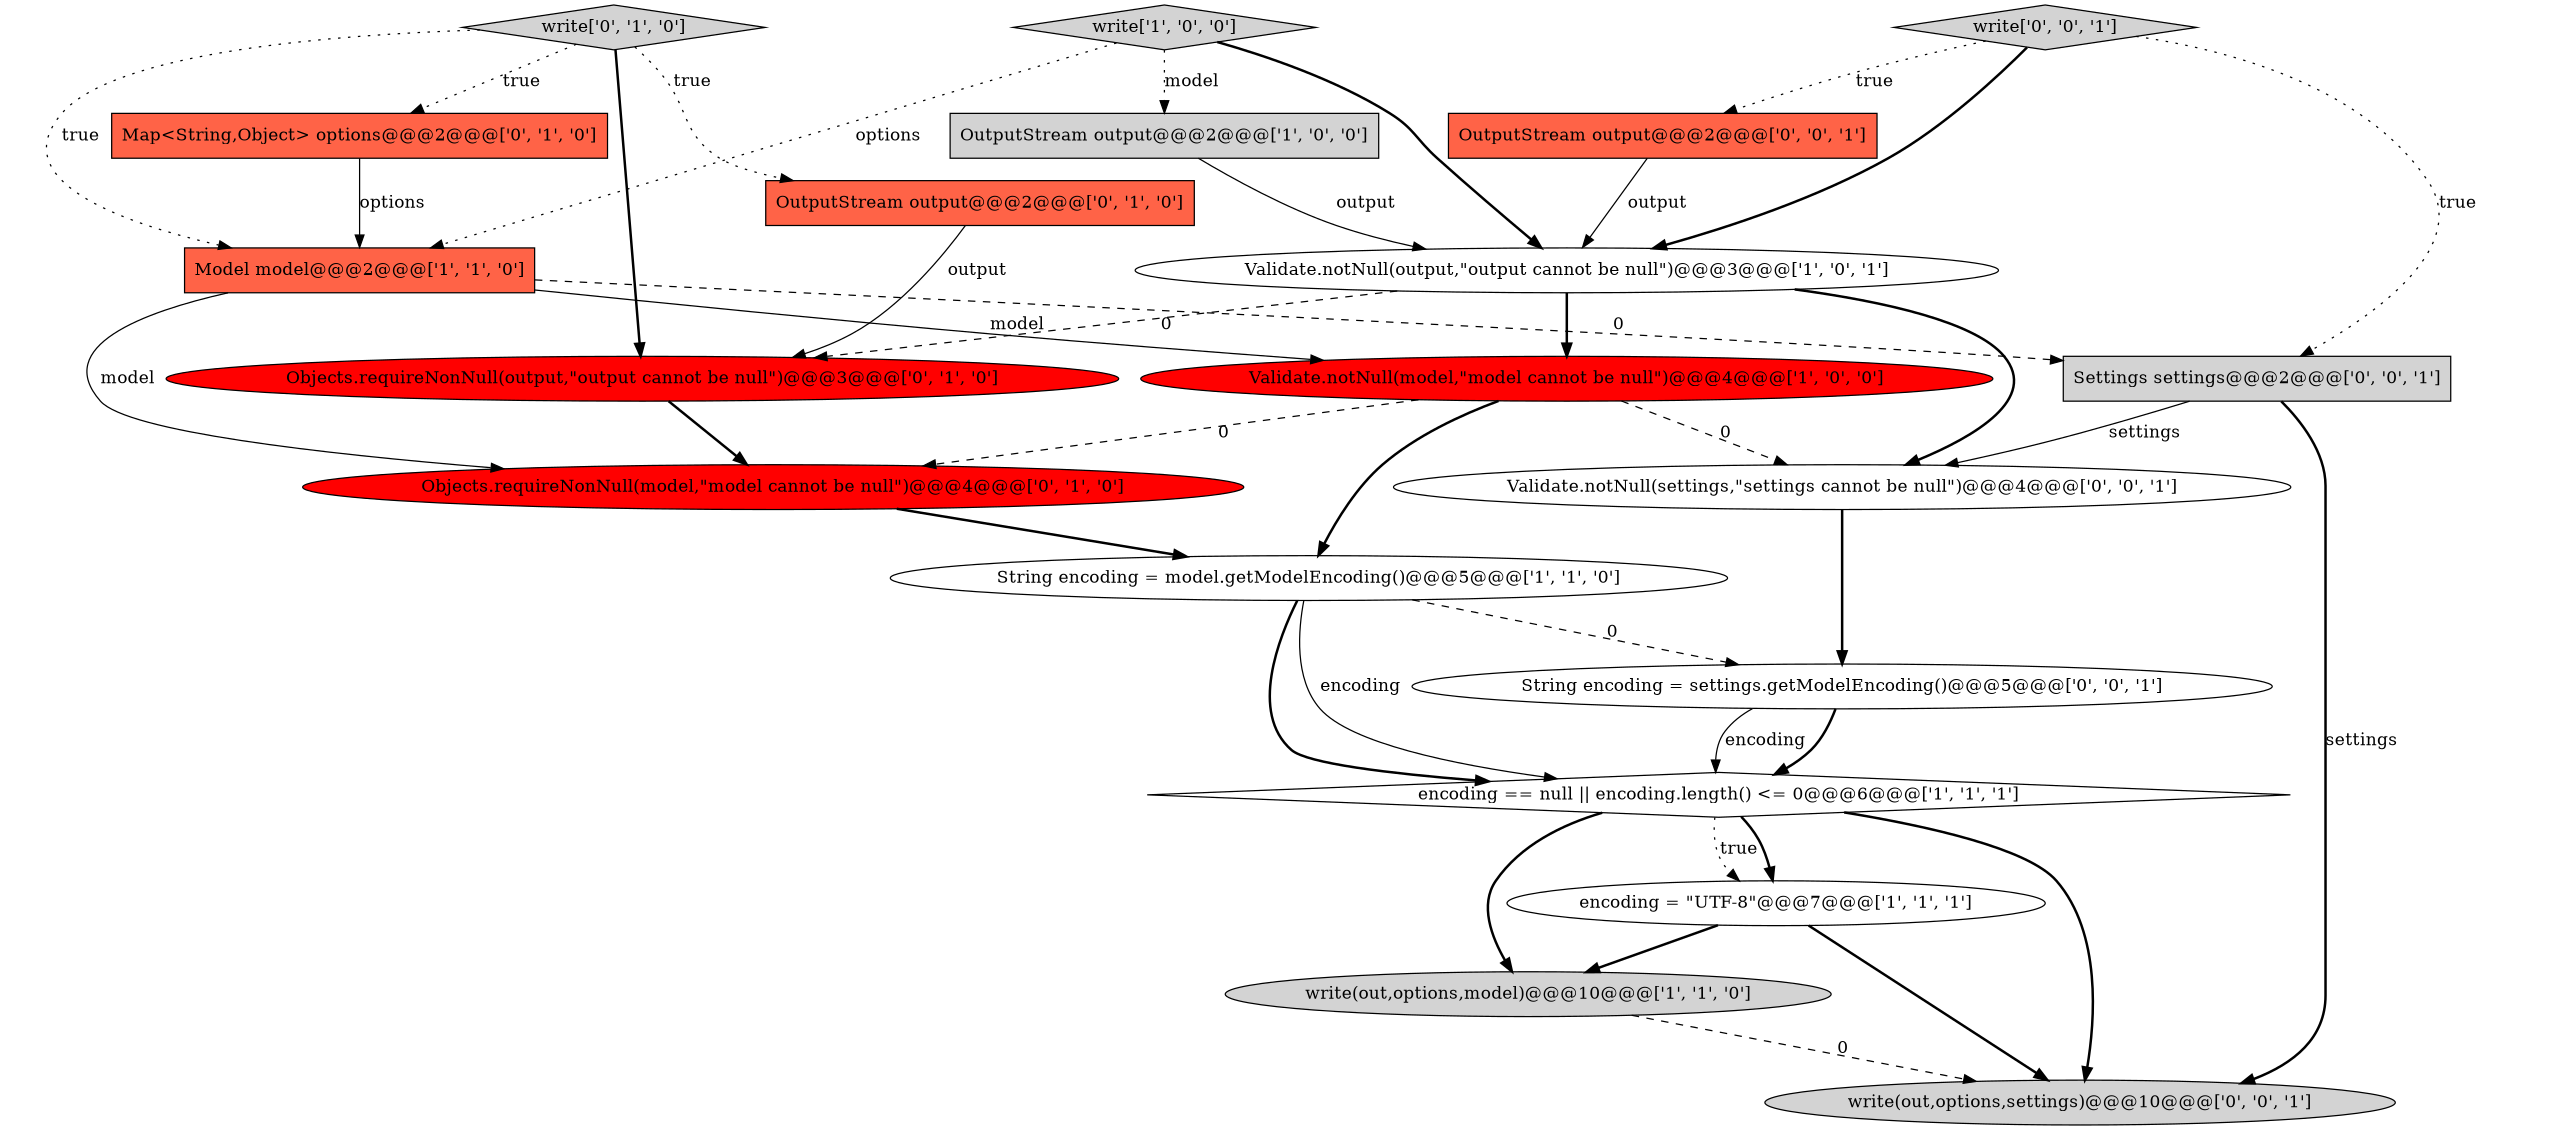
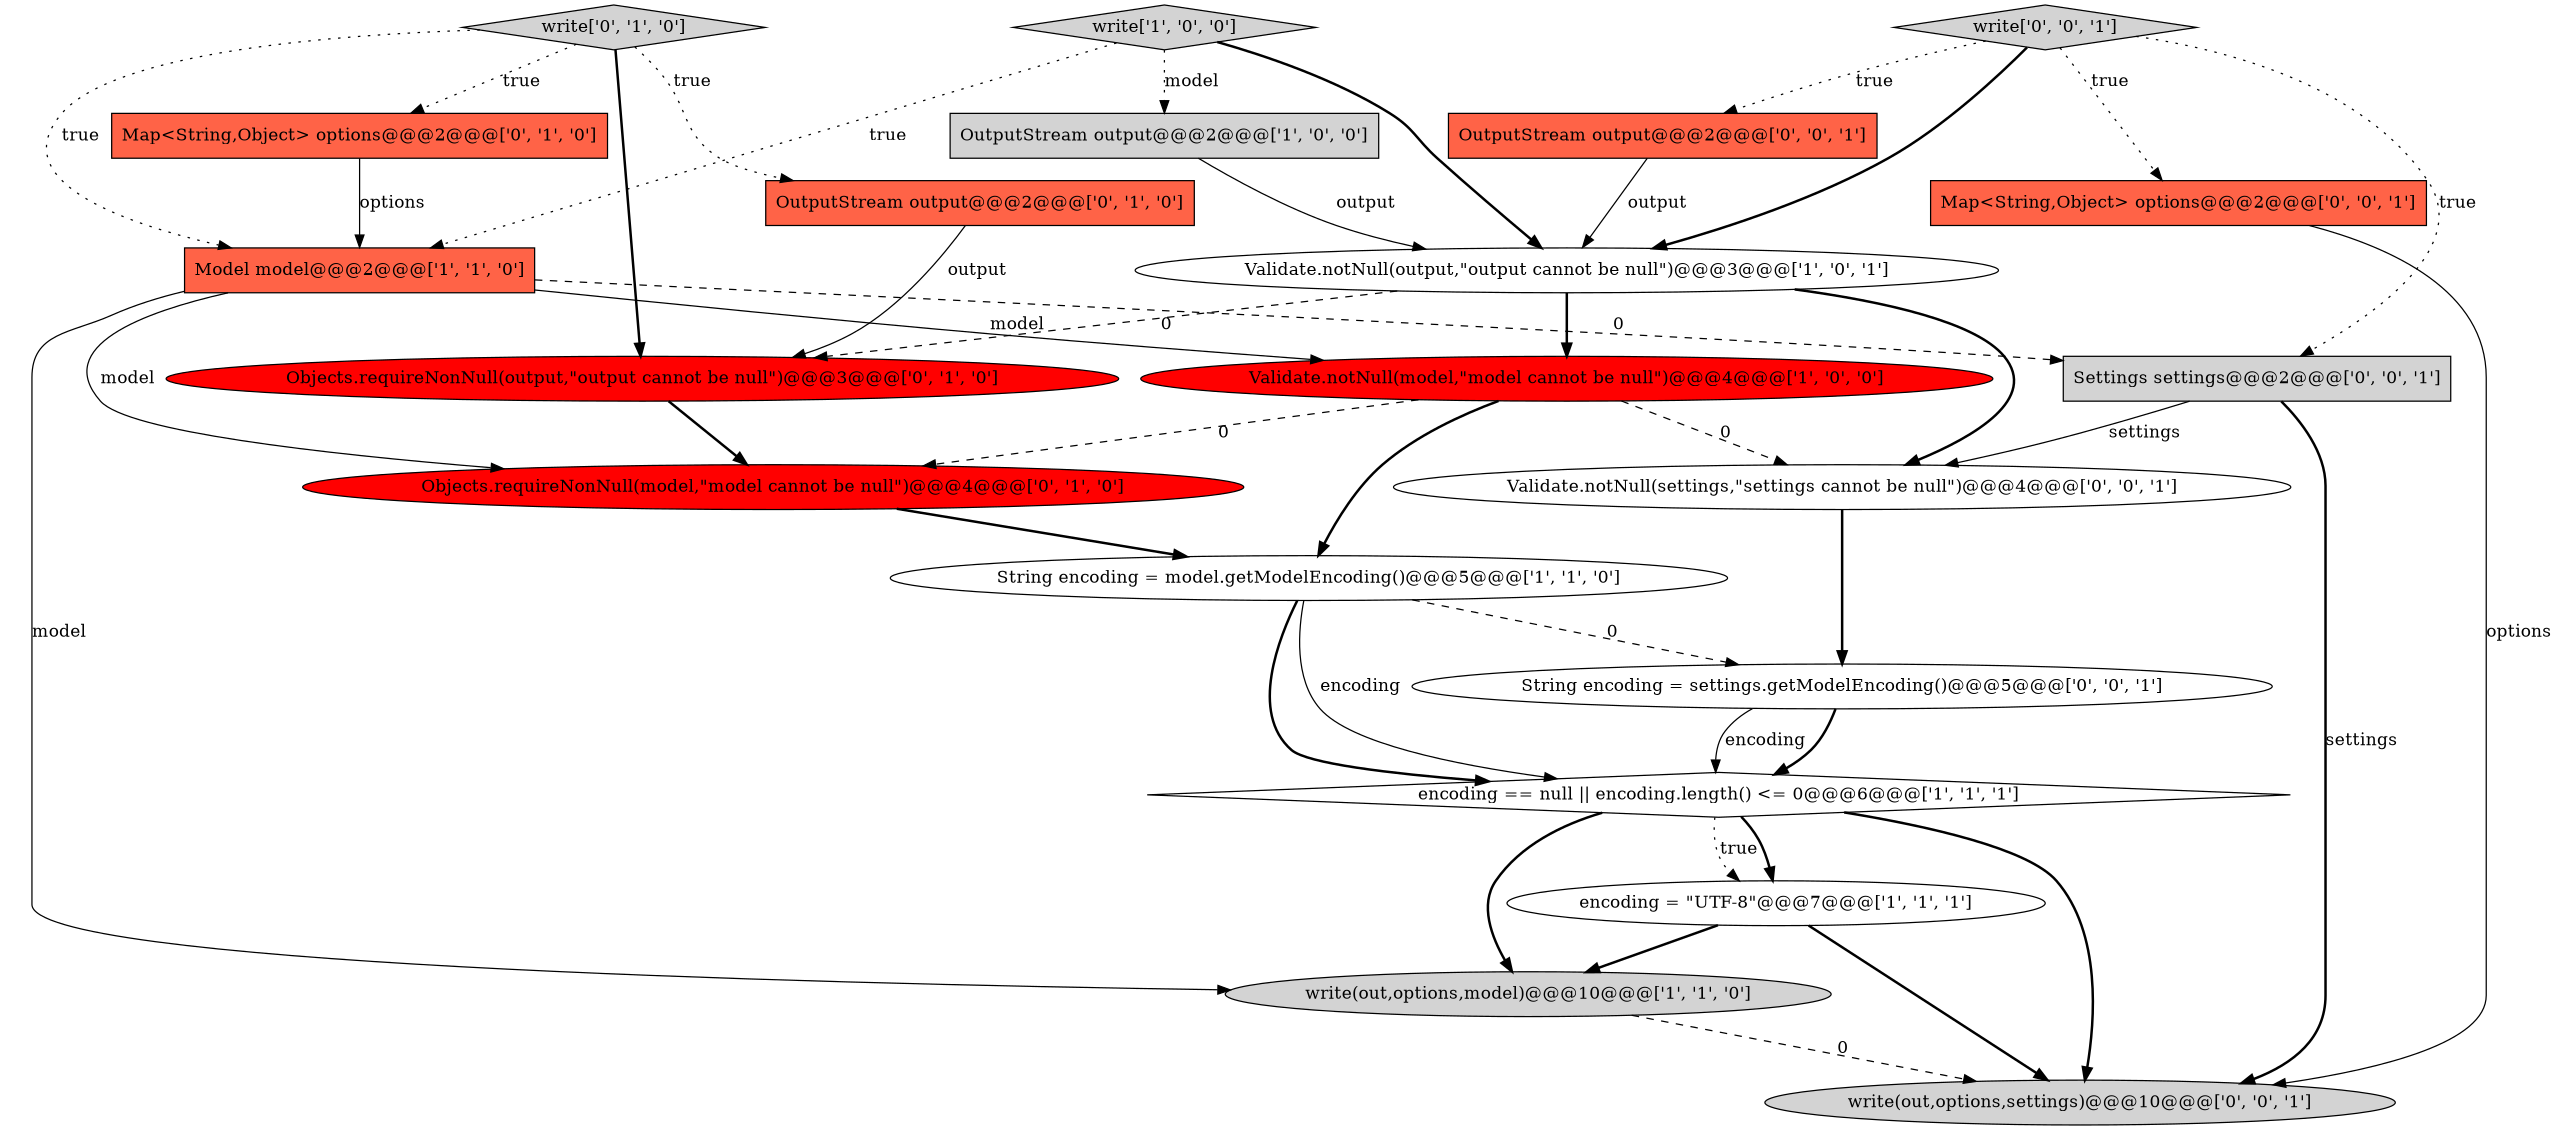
(888, 136) -> (888, 136)
none -> (2178, 203)
none -> (265, 953)
